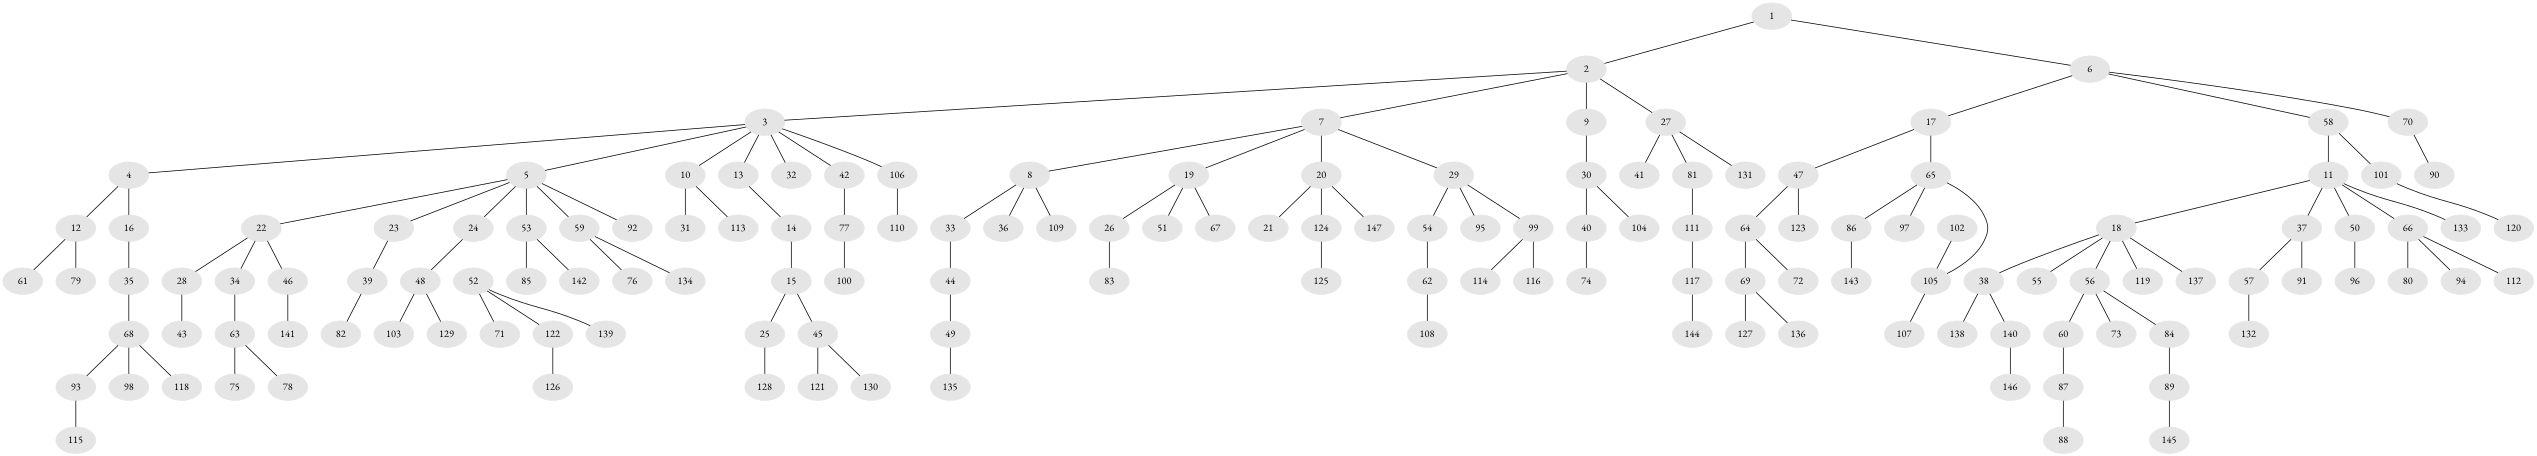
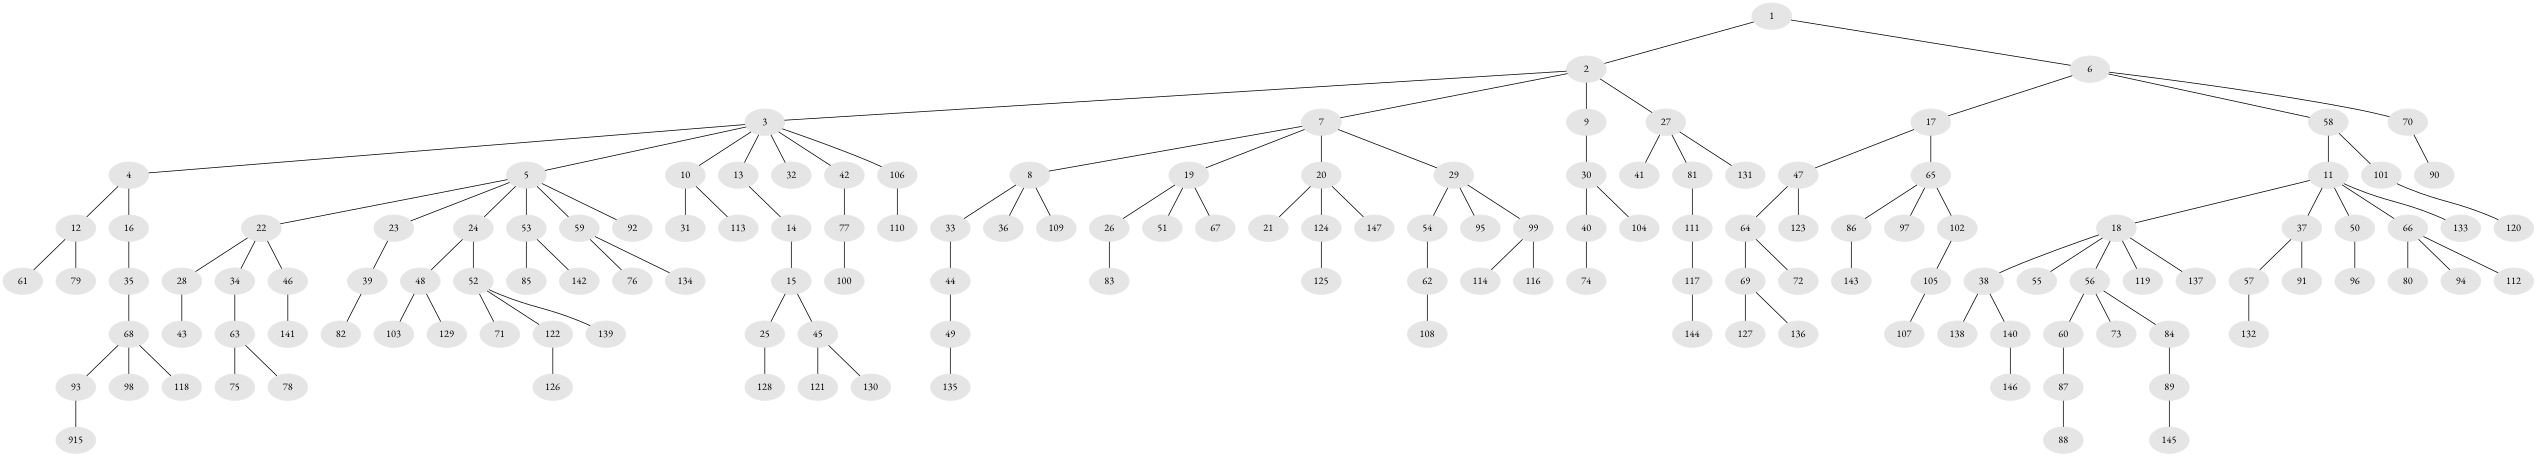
(1988, 228) -> (1944, 202)
none -> (473, 255)
(76, 440) -> (76, 440)
